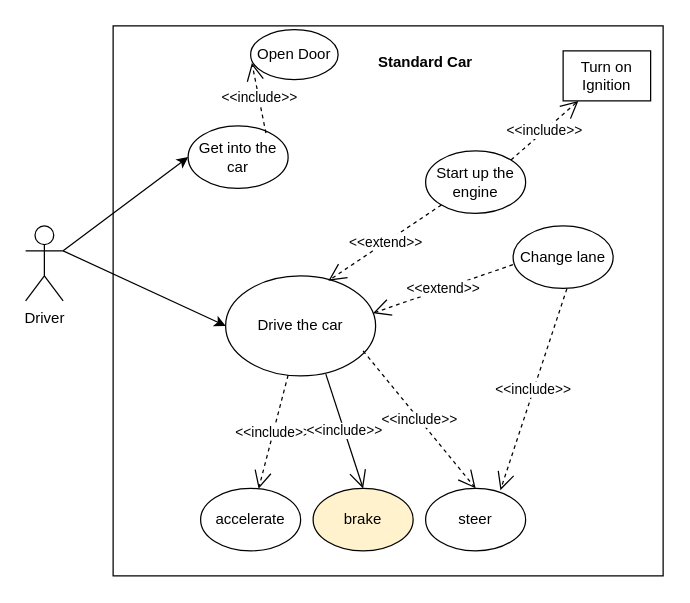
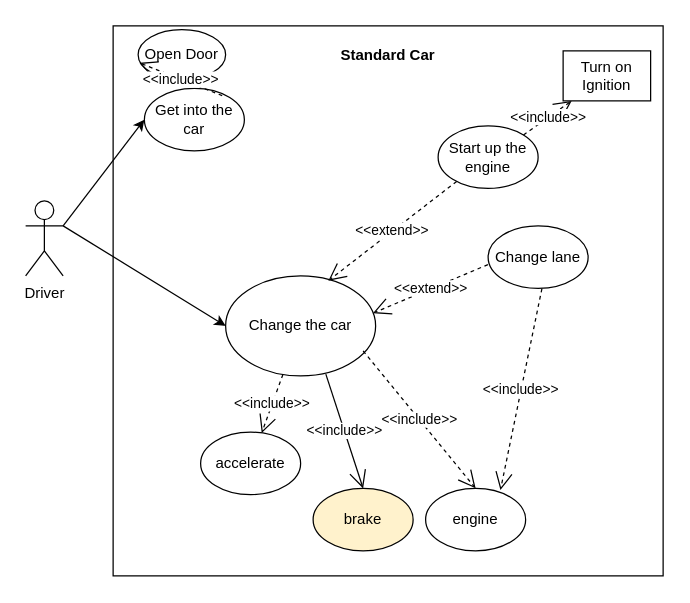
(294, 54) -> (182, 54)
(426, 61) -> (388, 54)
(238, 157) -> (194, 119)
(476, 182) -> (488, 157)
(563, 257) -> (538, 257)
(44, 263) -> (44, 238)
(301, 326) -> (301, 326)
(251, 519) -> (251, 463)
(476, 519) -> (476, 519)
